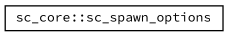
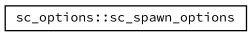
(114, 18) -> (126, 18)
